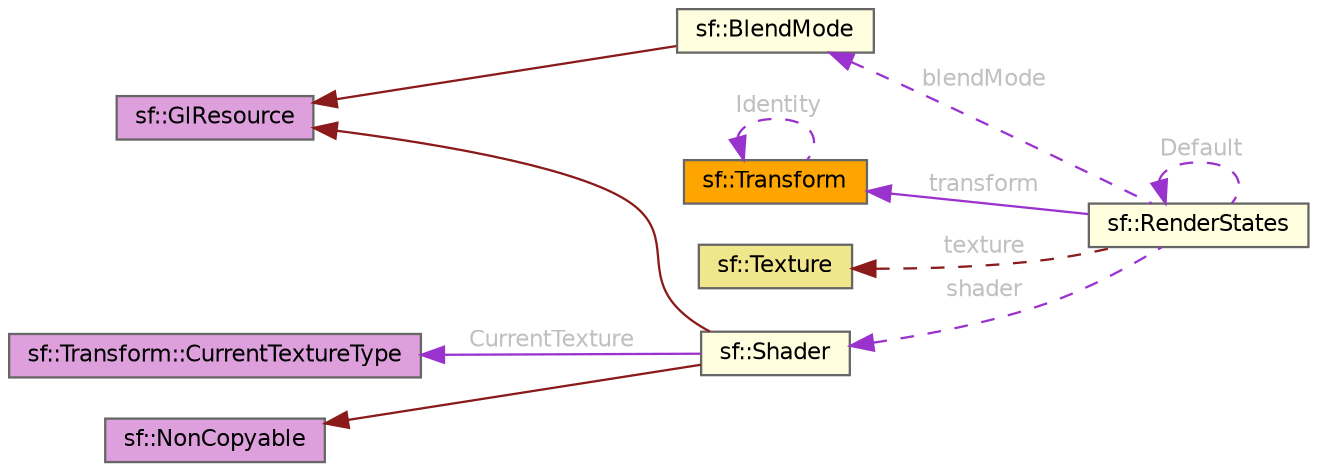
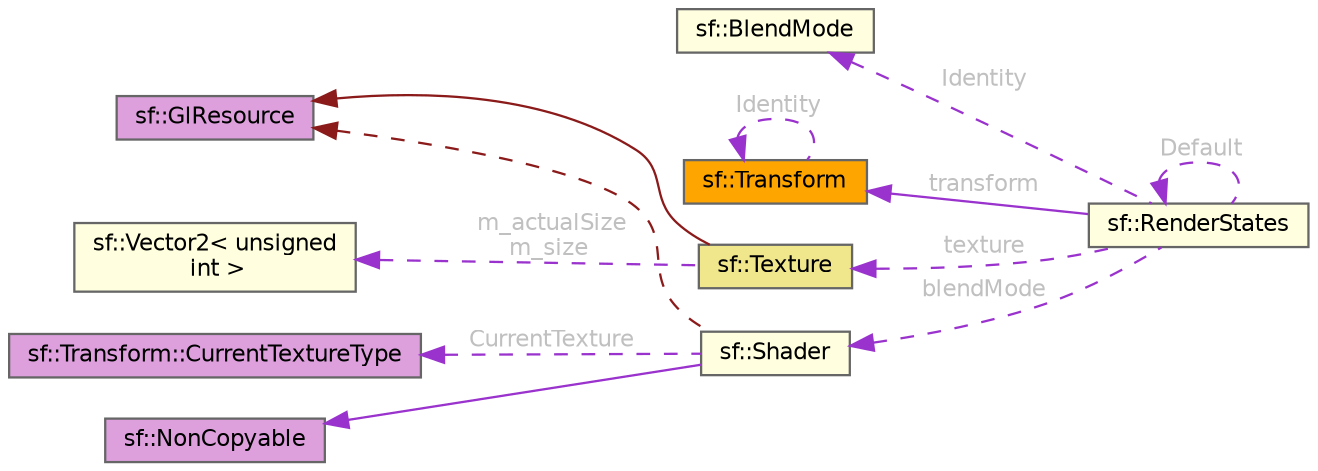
(506, 73) -> (552, 114)
(981, 80) -> (981, 80)
(564, 175) -> (564, 175)
none -> (215, 257)
(996, 265) -> (996, 265)
(981, 291) -> (981, 291)
(573, 354) -> (573, 354)
(524, 392) -> (524, 392)
